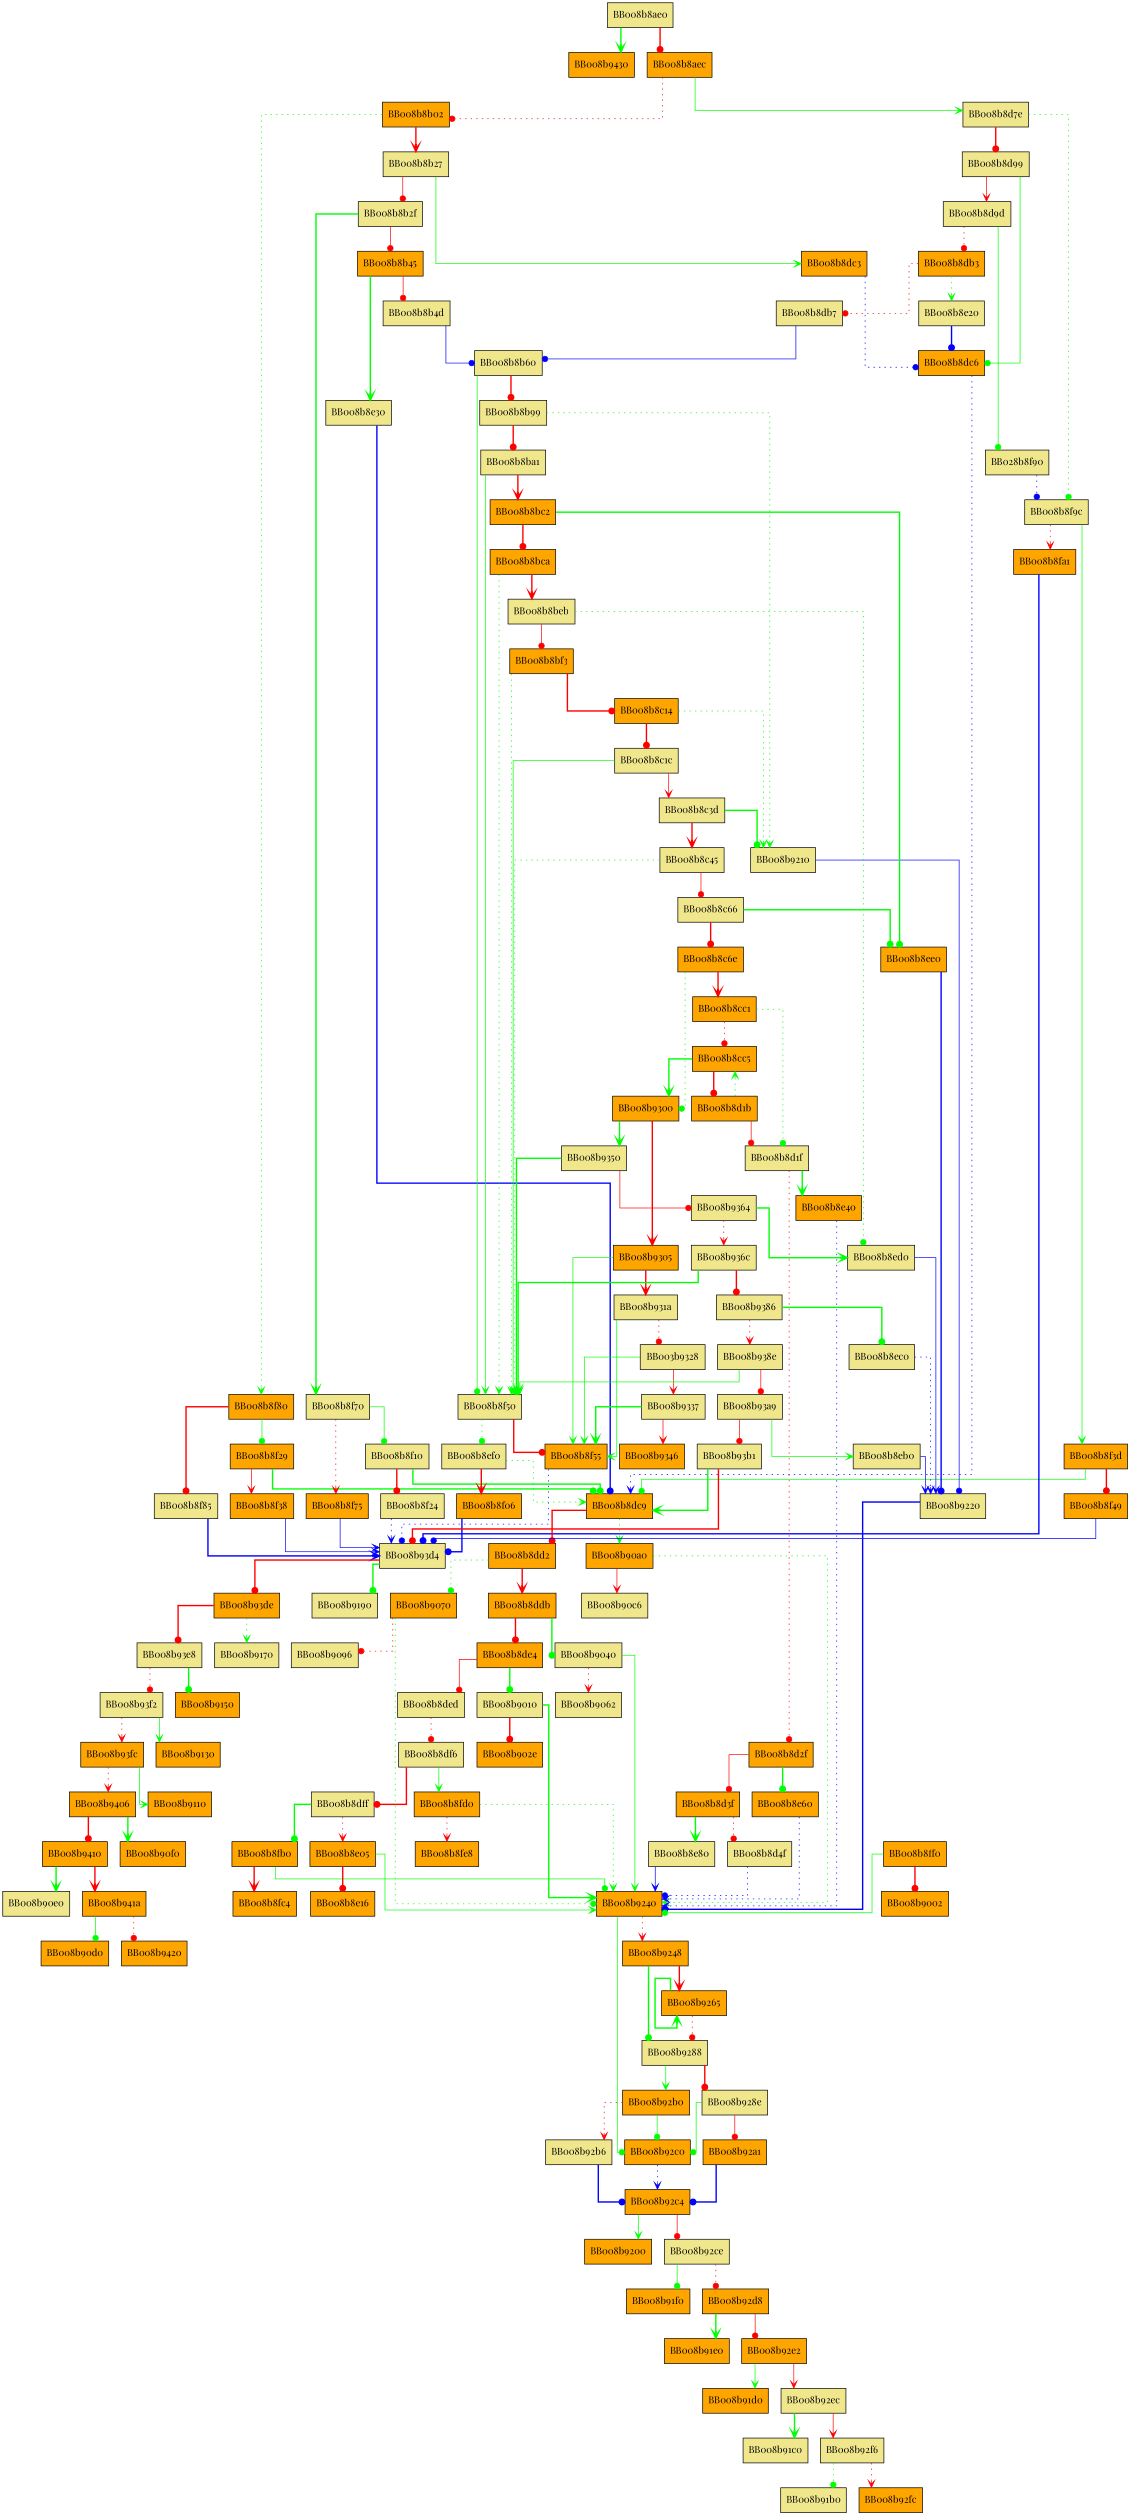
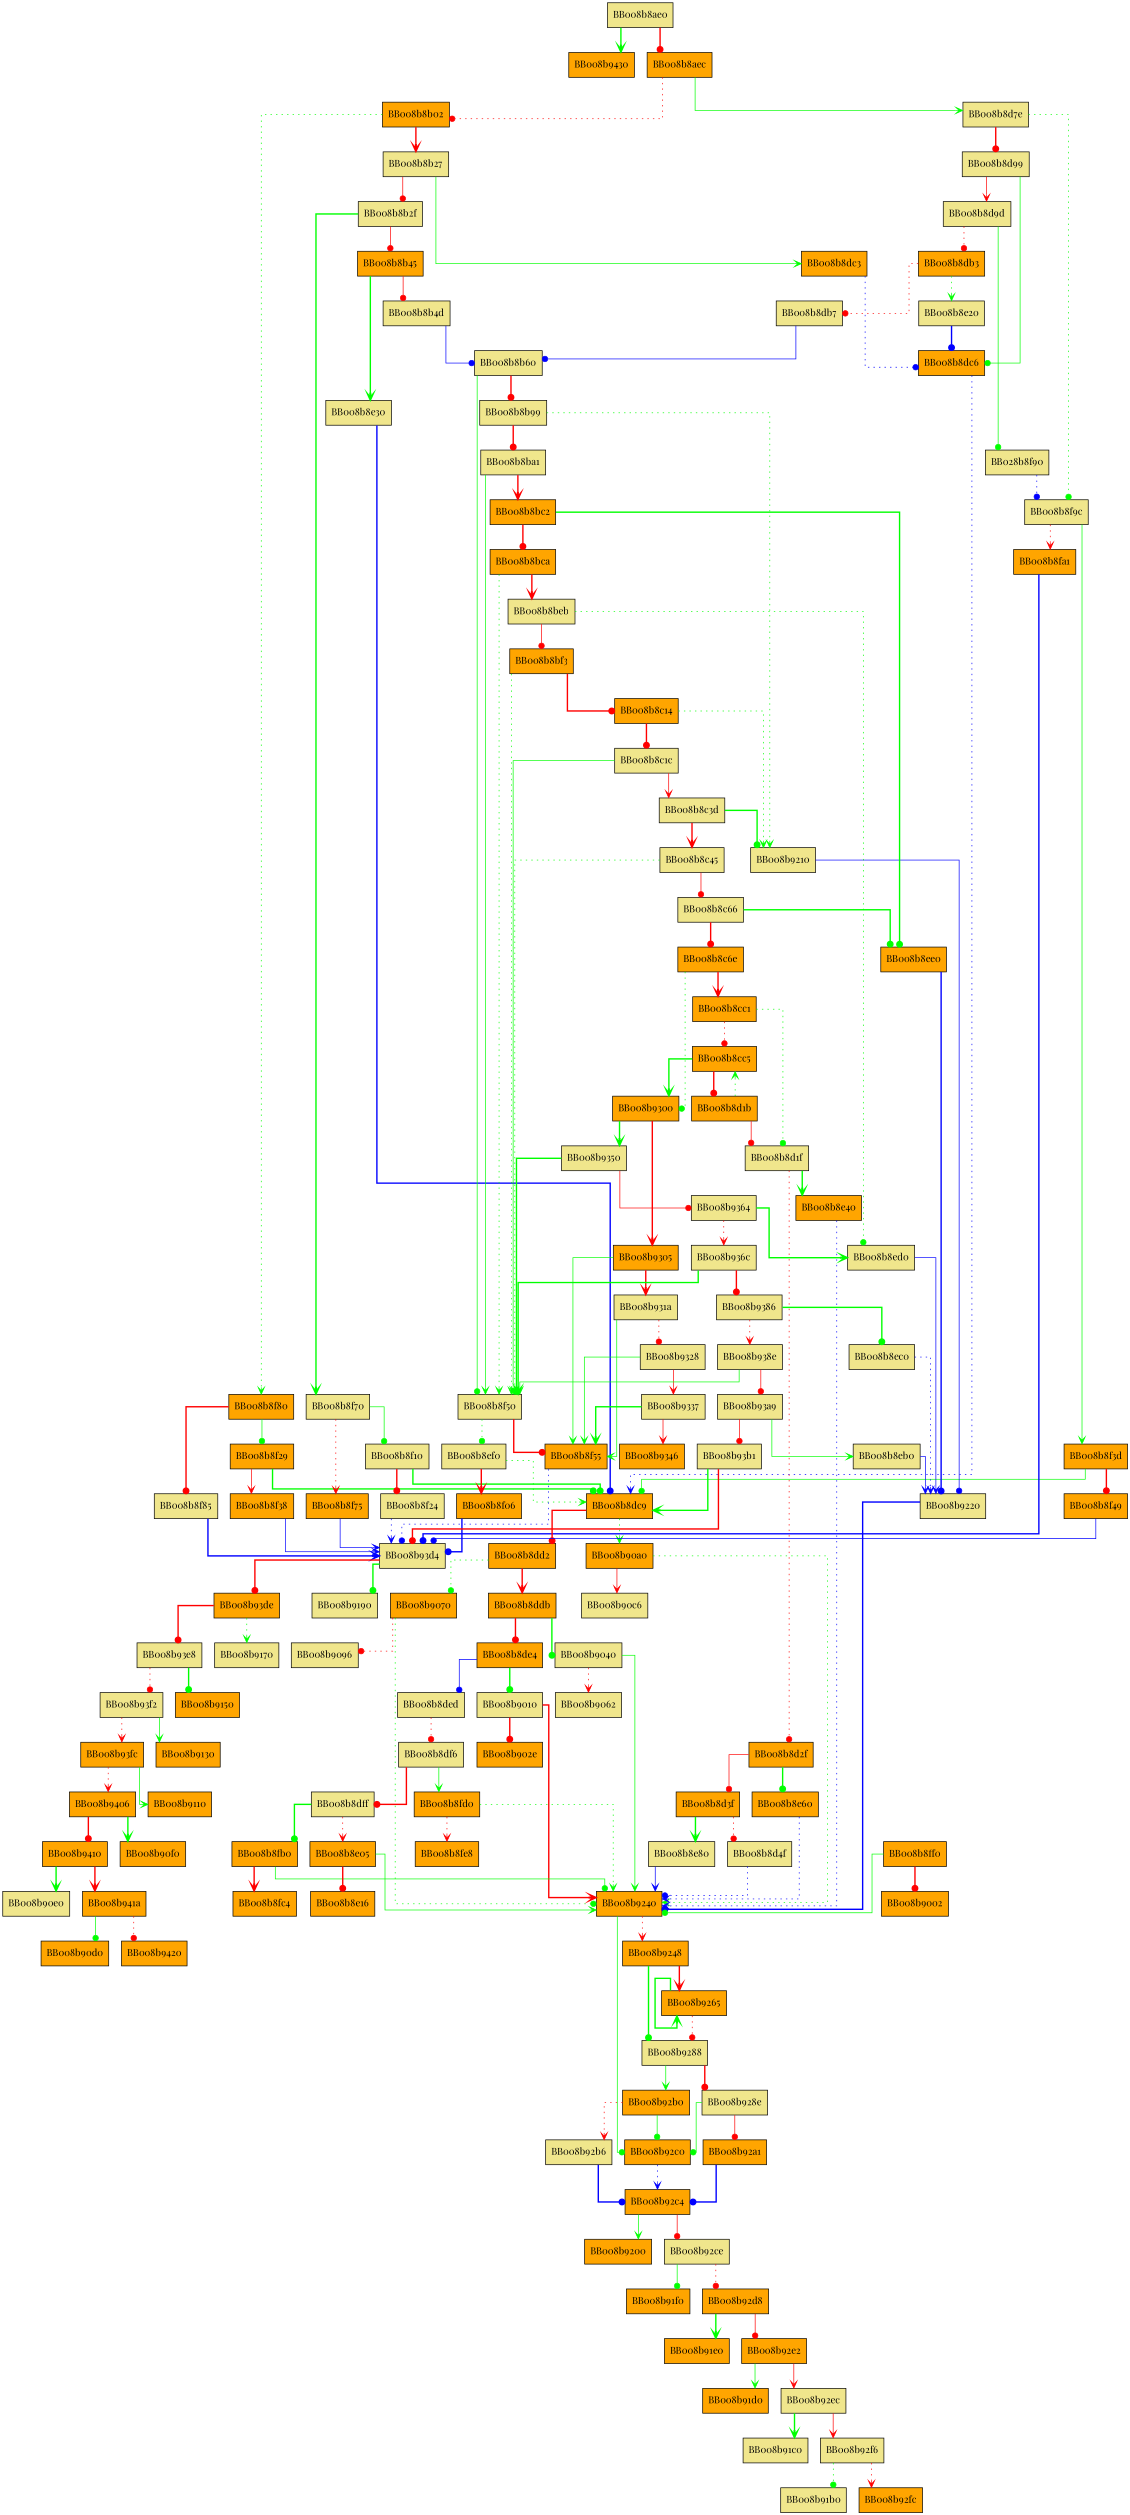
(673, 1357) -> (673, 1357)
(459, 1664) -> (459, 1664)
(549, 1819) -> (549, 1819)
